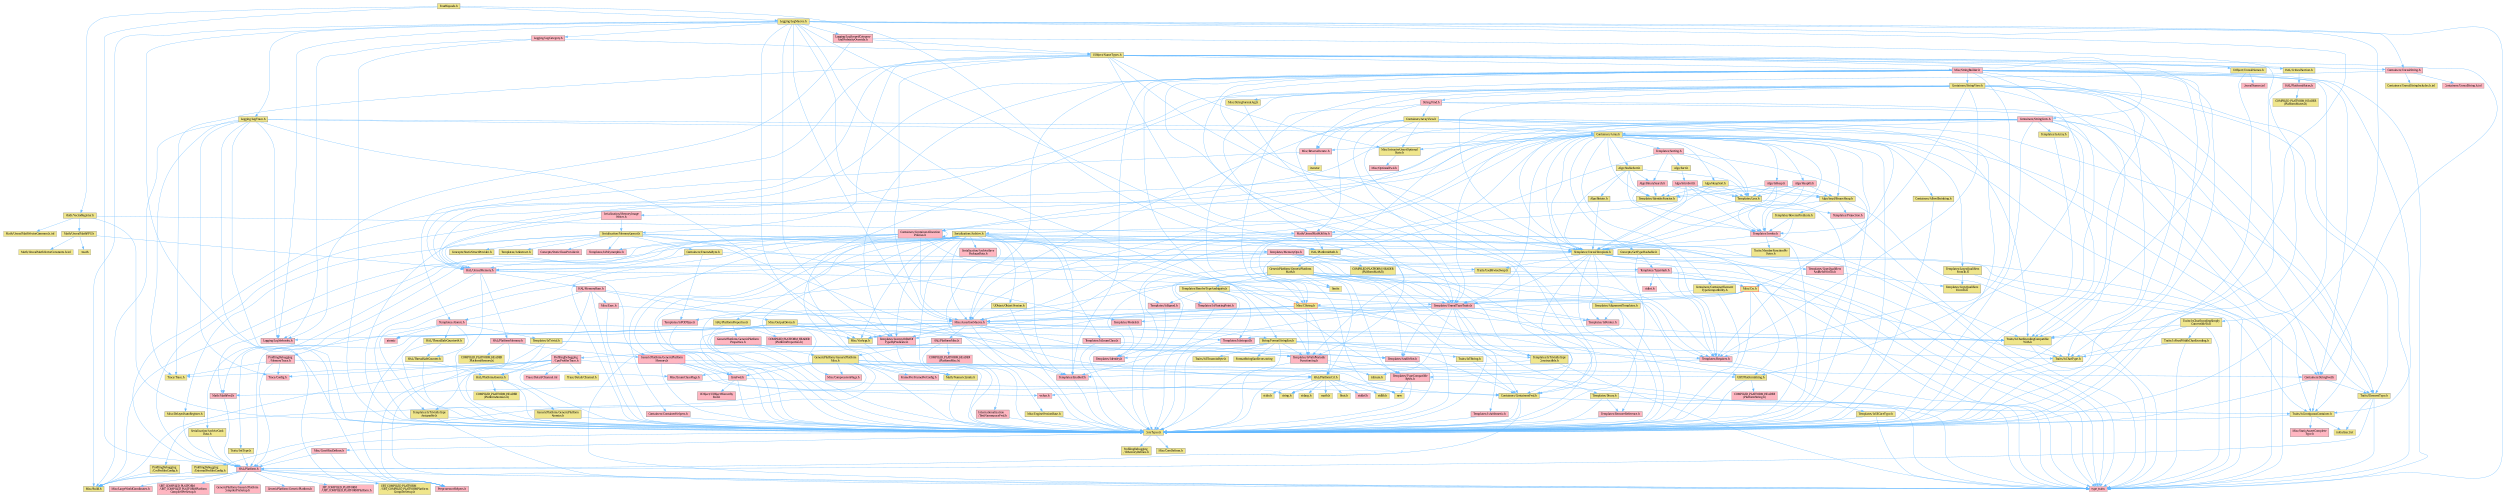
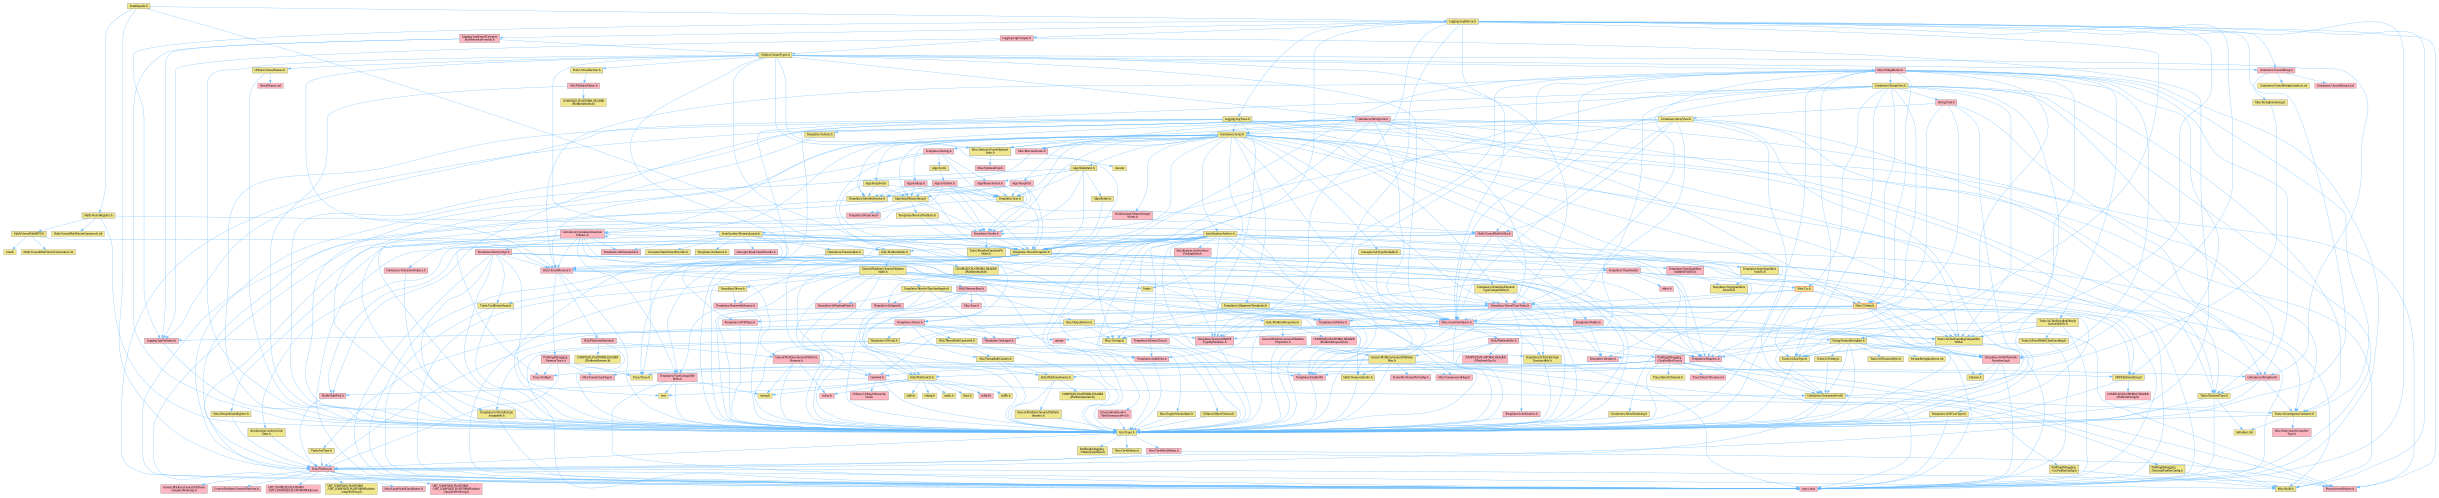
(662, 359) -> (796, 359)
(1254, 359) -> (1927, 359)
(1388, 430) -> none
